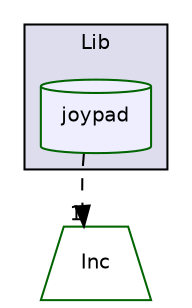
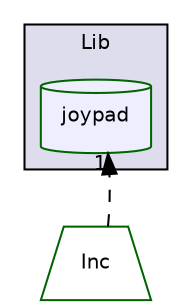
(82, 182) -> (110, 200)
